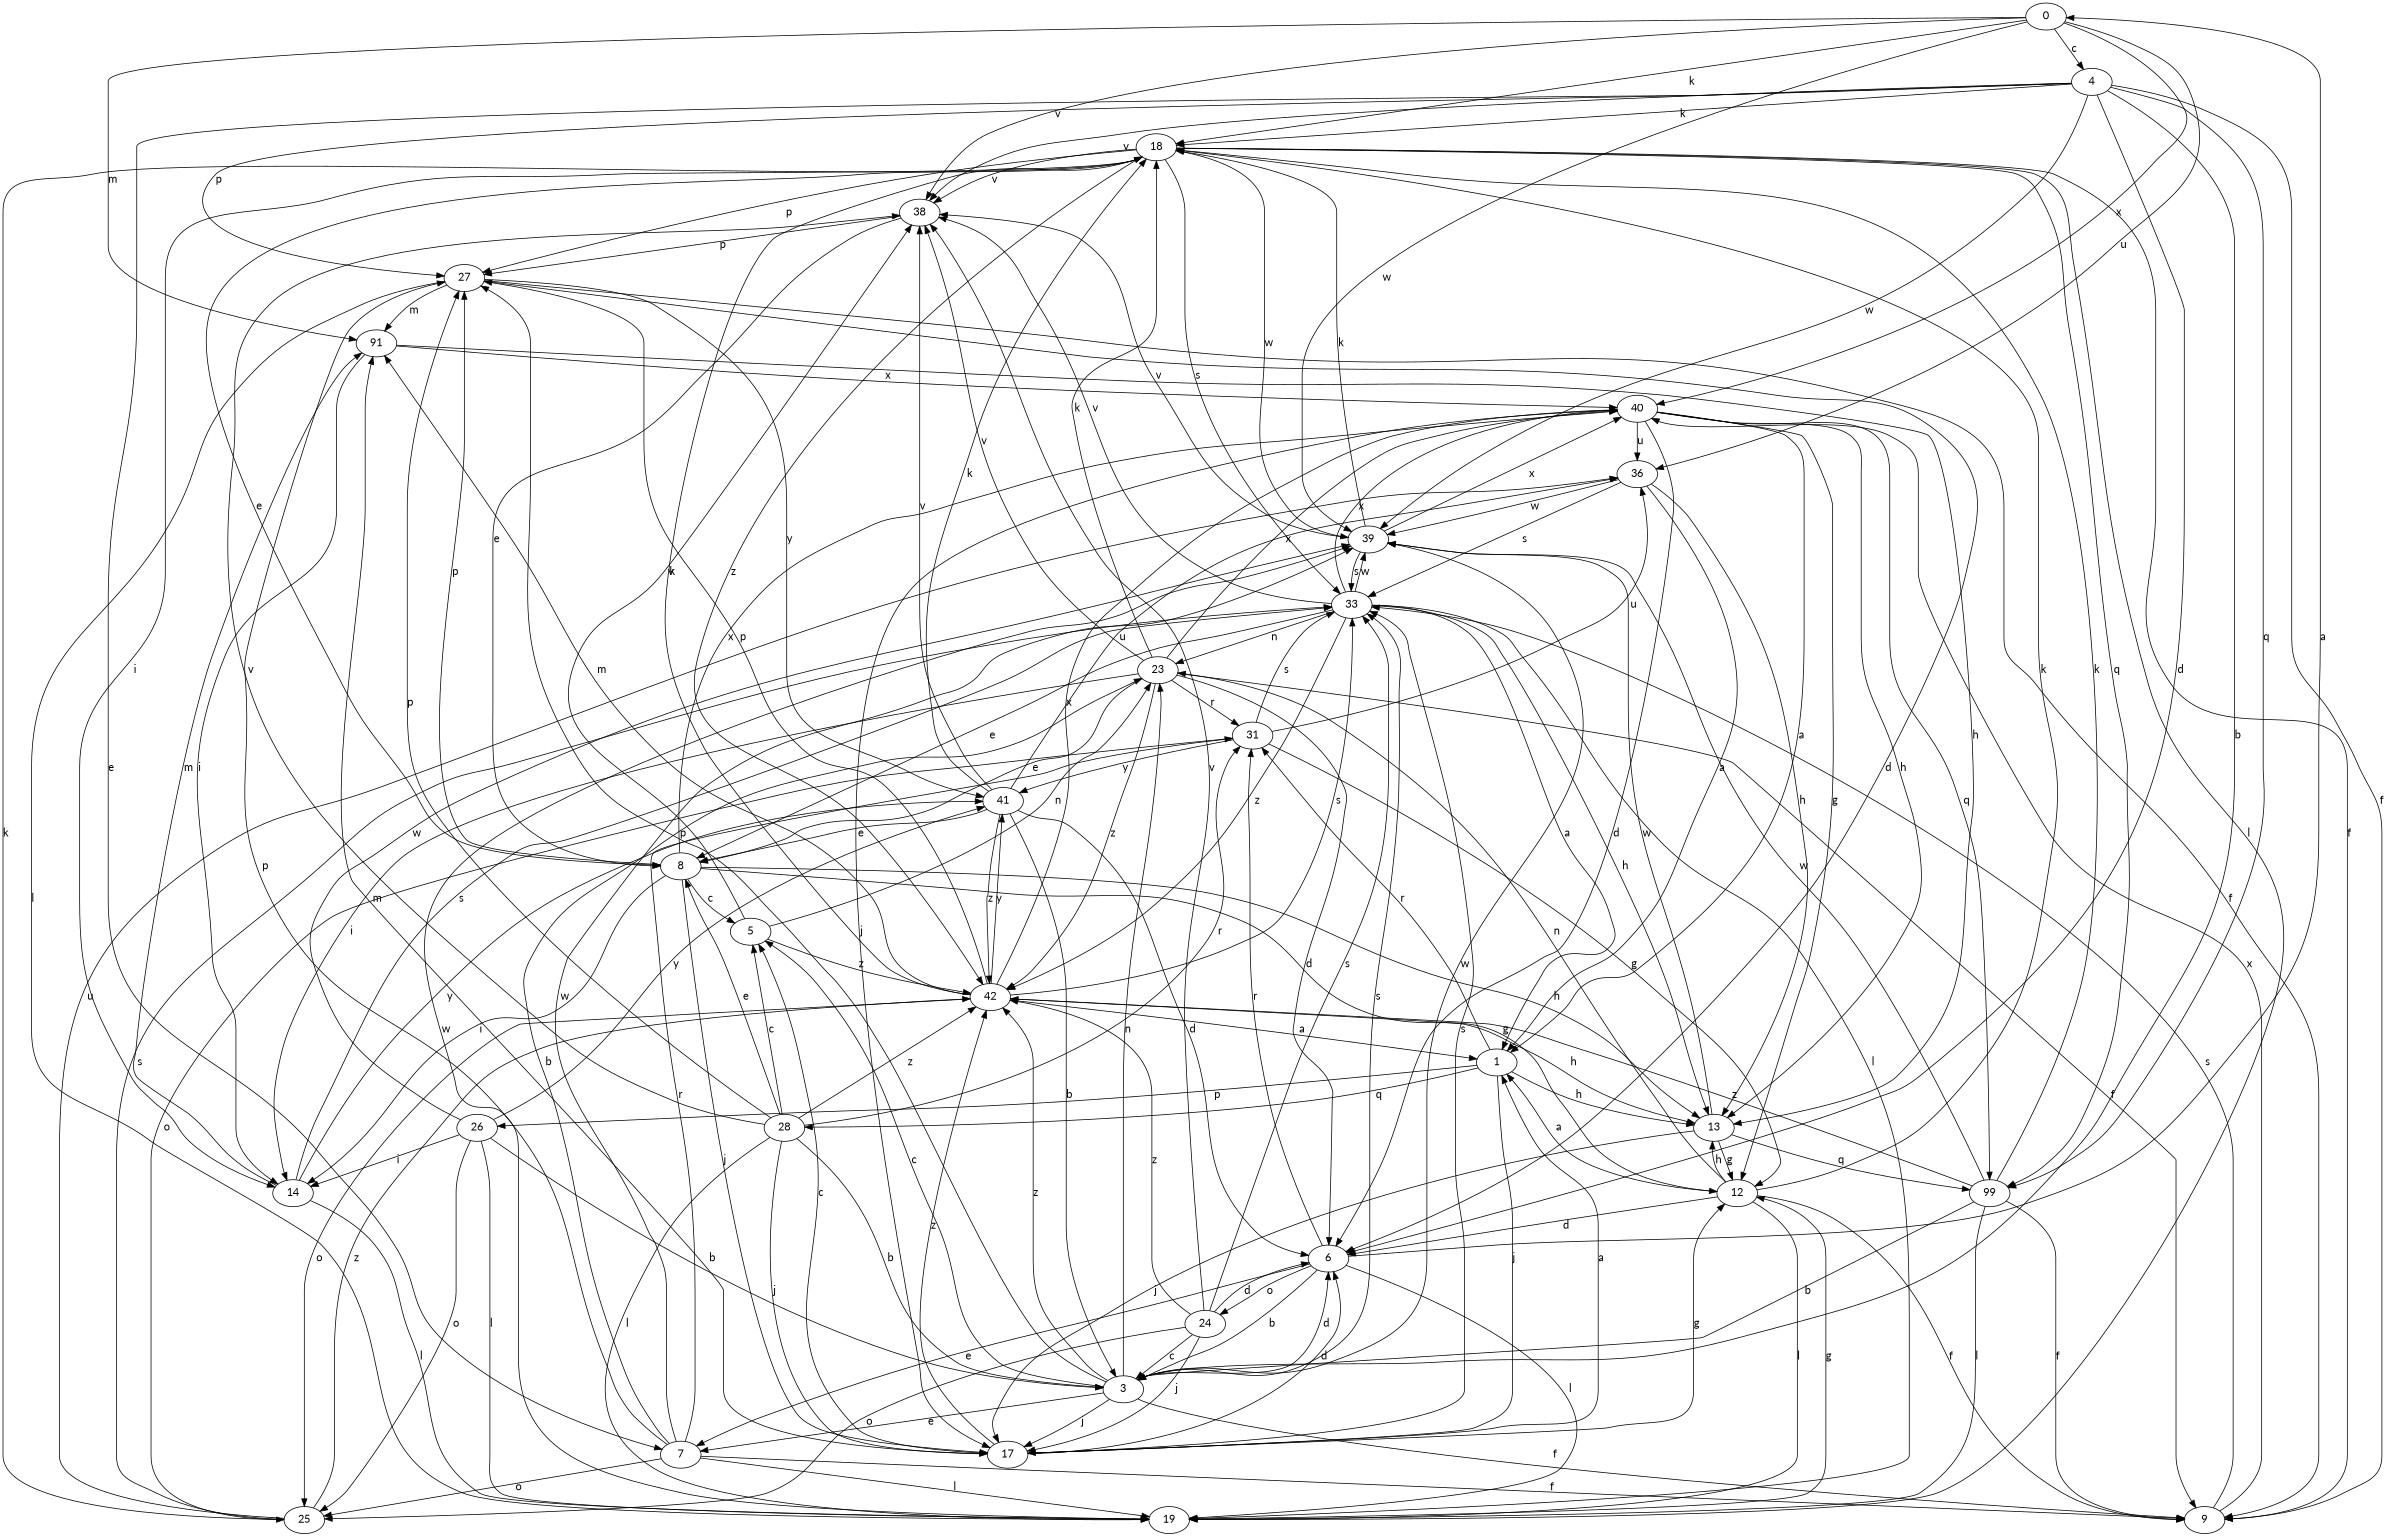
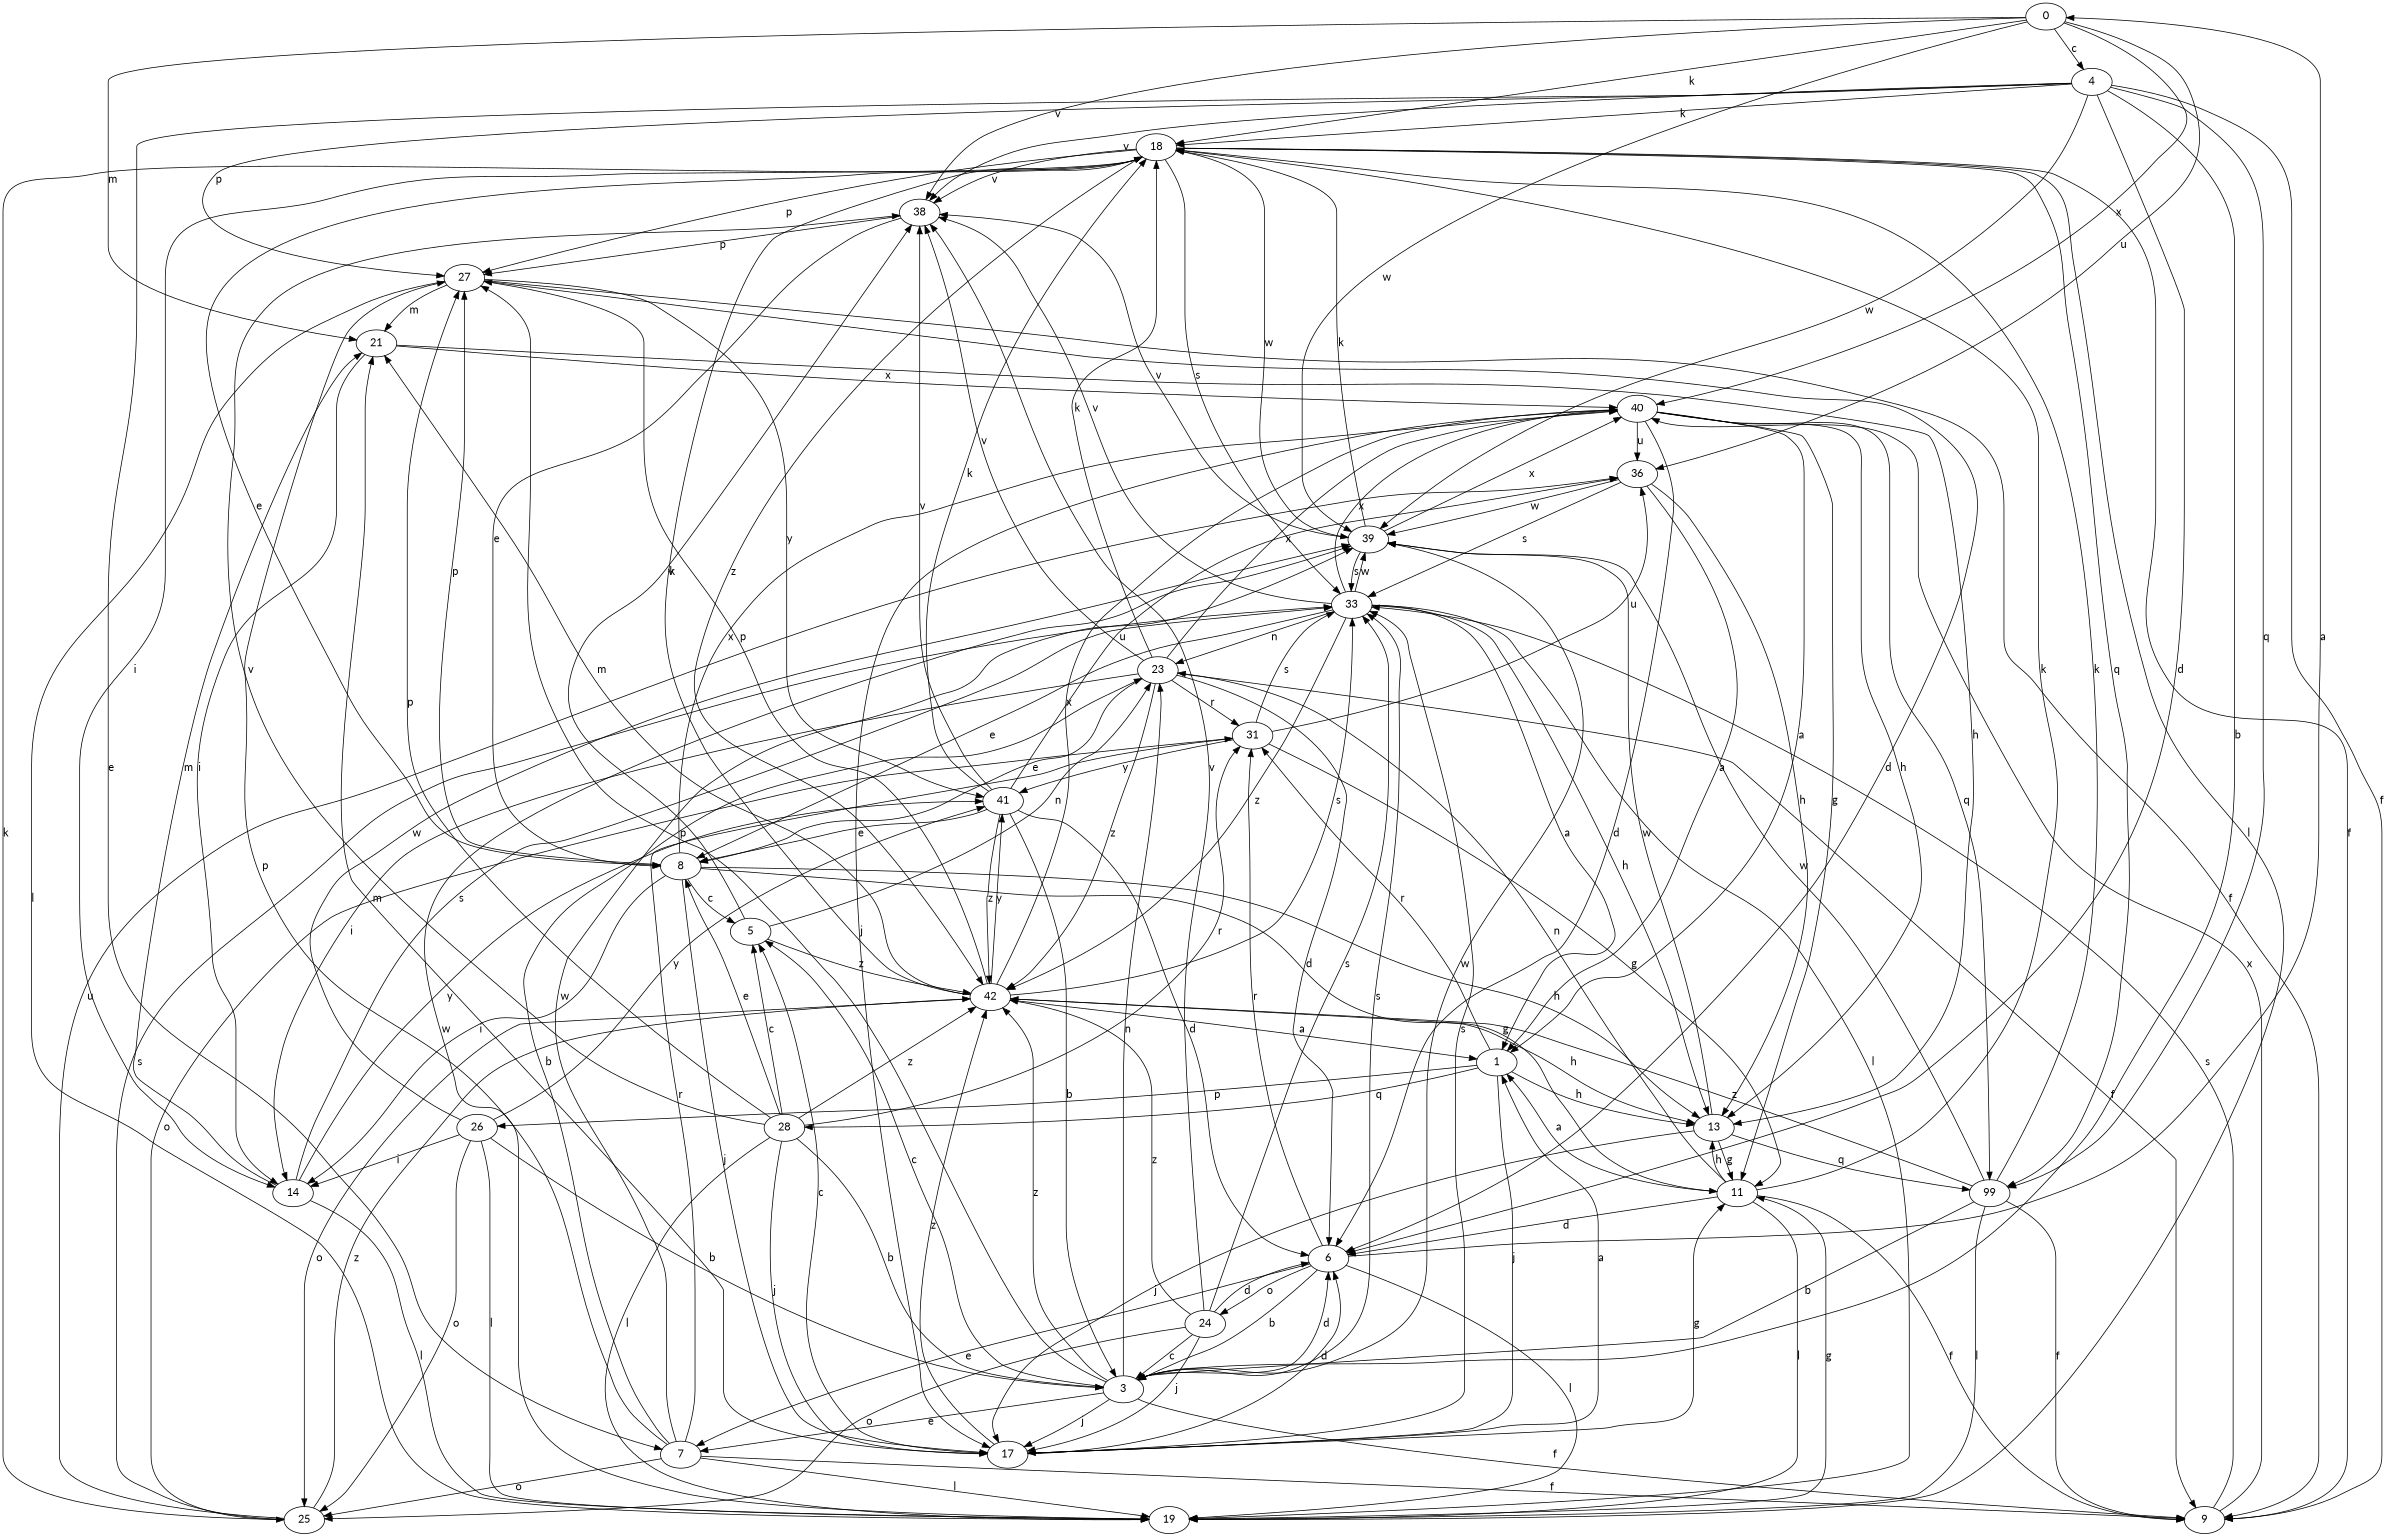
(376, 343) -> (376, 343)
(1737, 1193) -> (1737, 1193)
